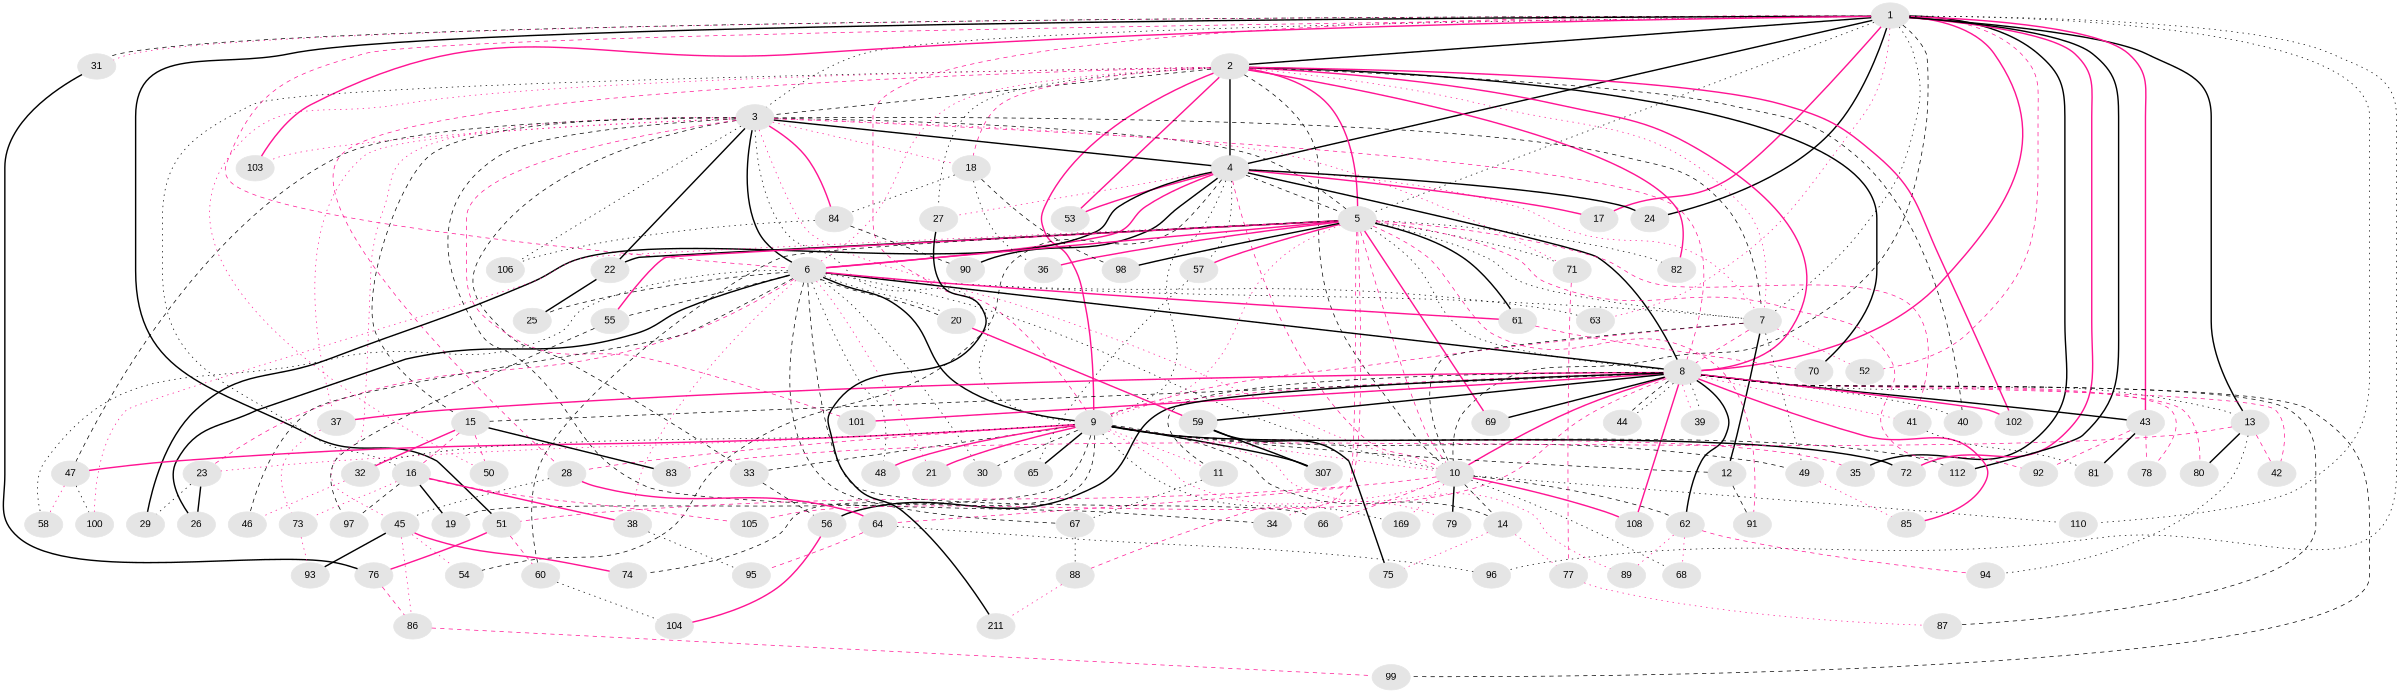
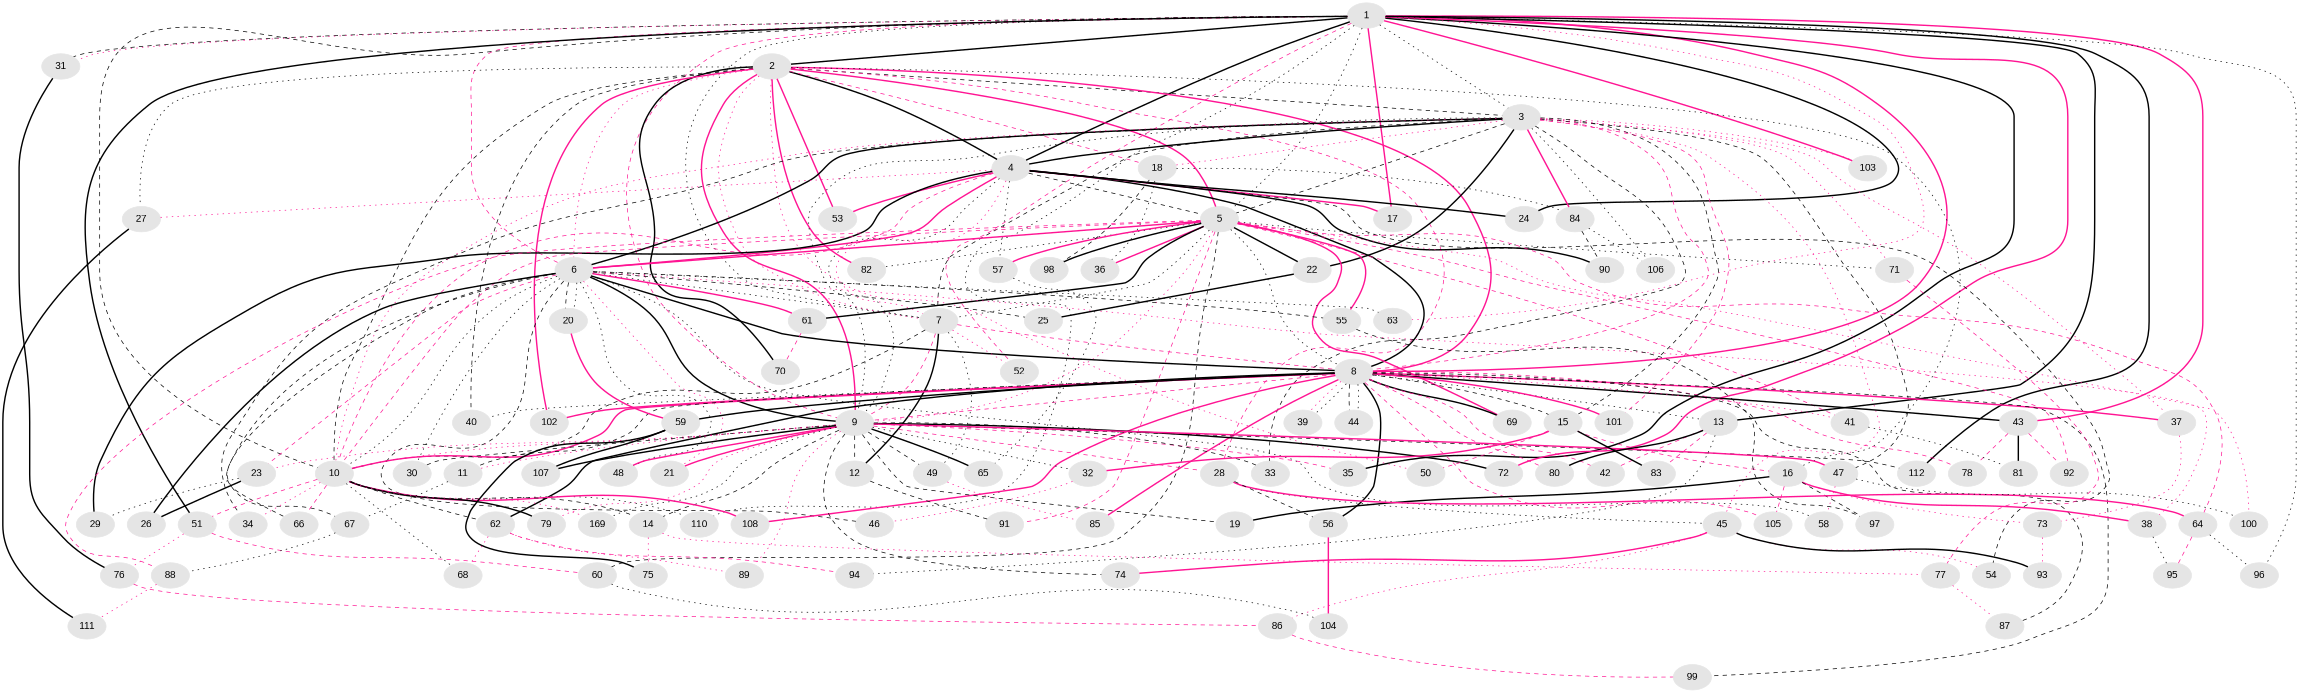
(1323, 474) -> (541, 474)
(781, 494) -> (1274, 499)
(442, 551) -> (158, 550)
(996, 626) -> (87, 626)
